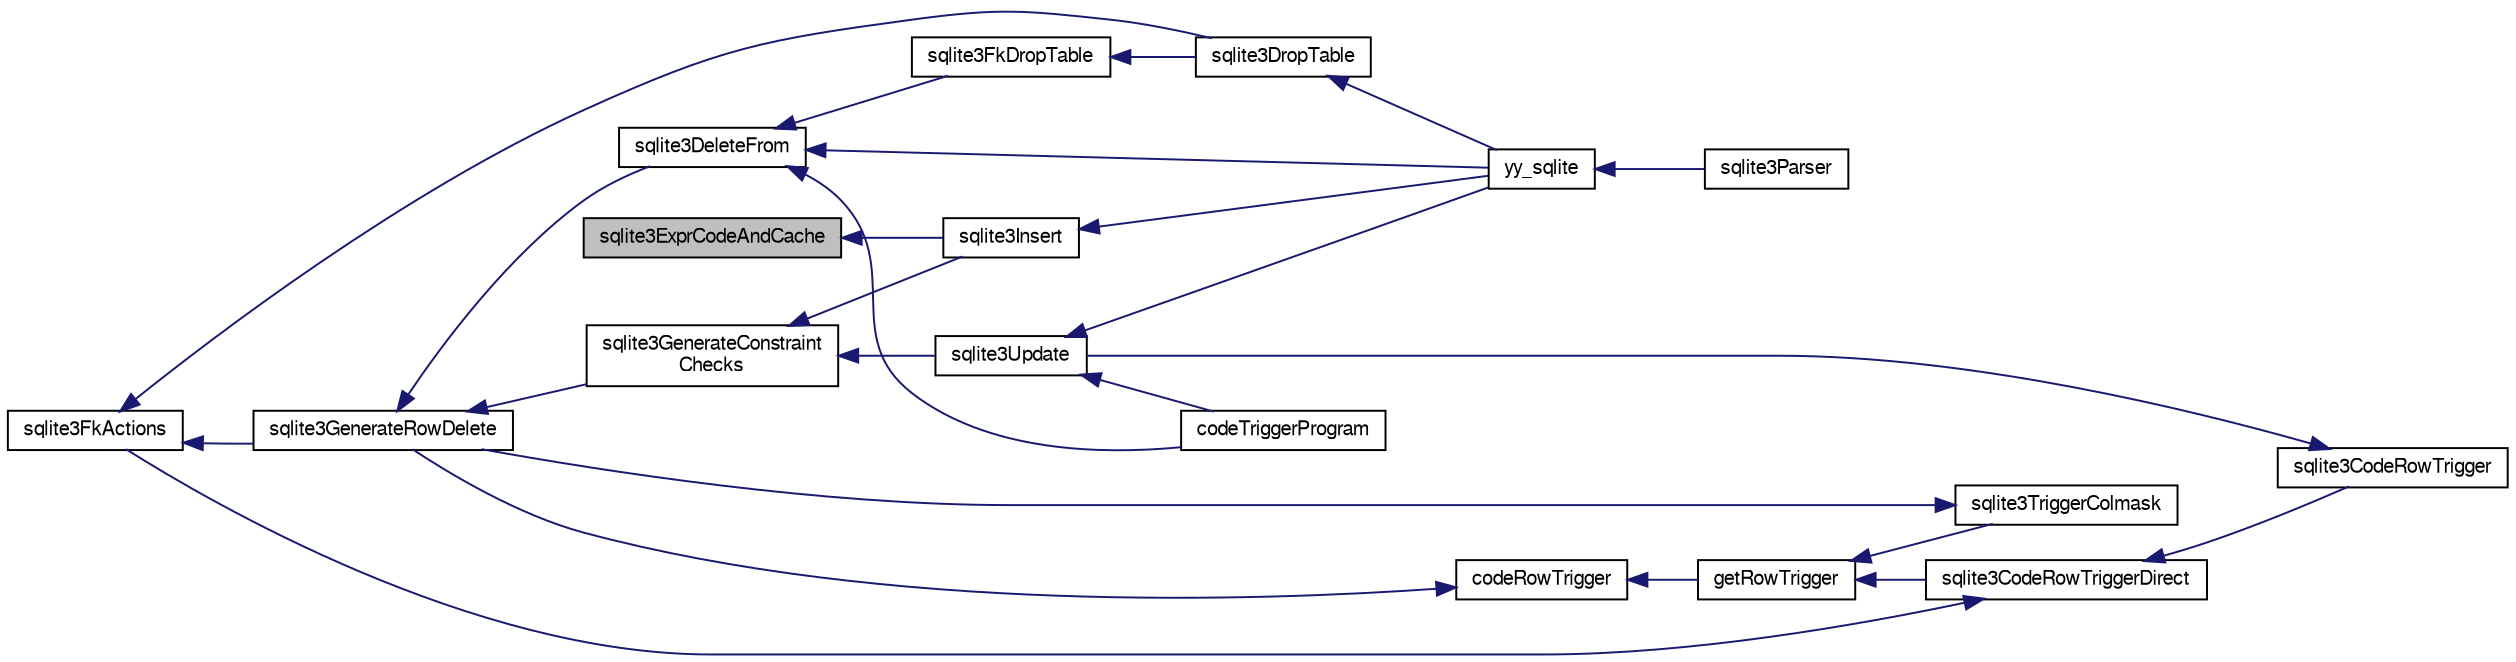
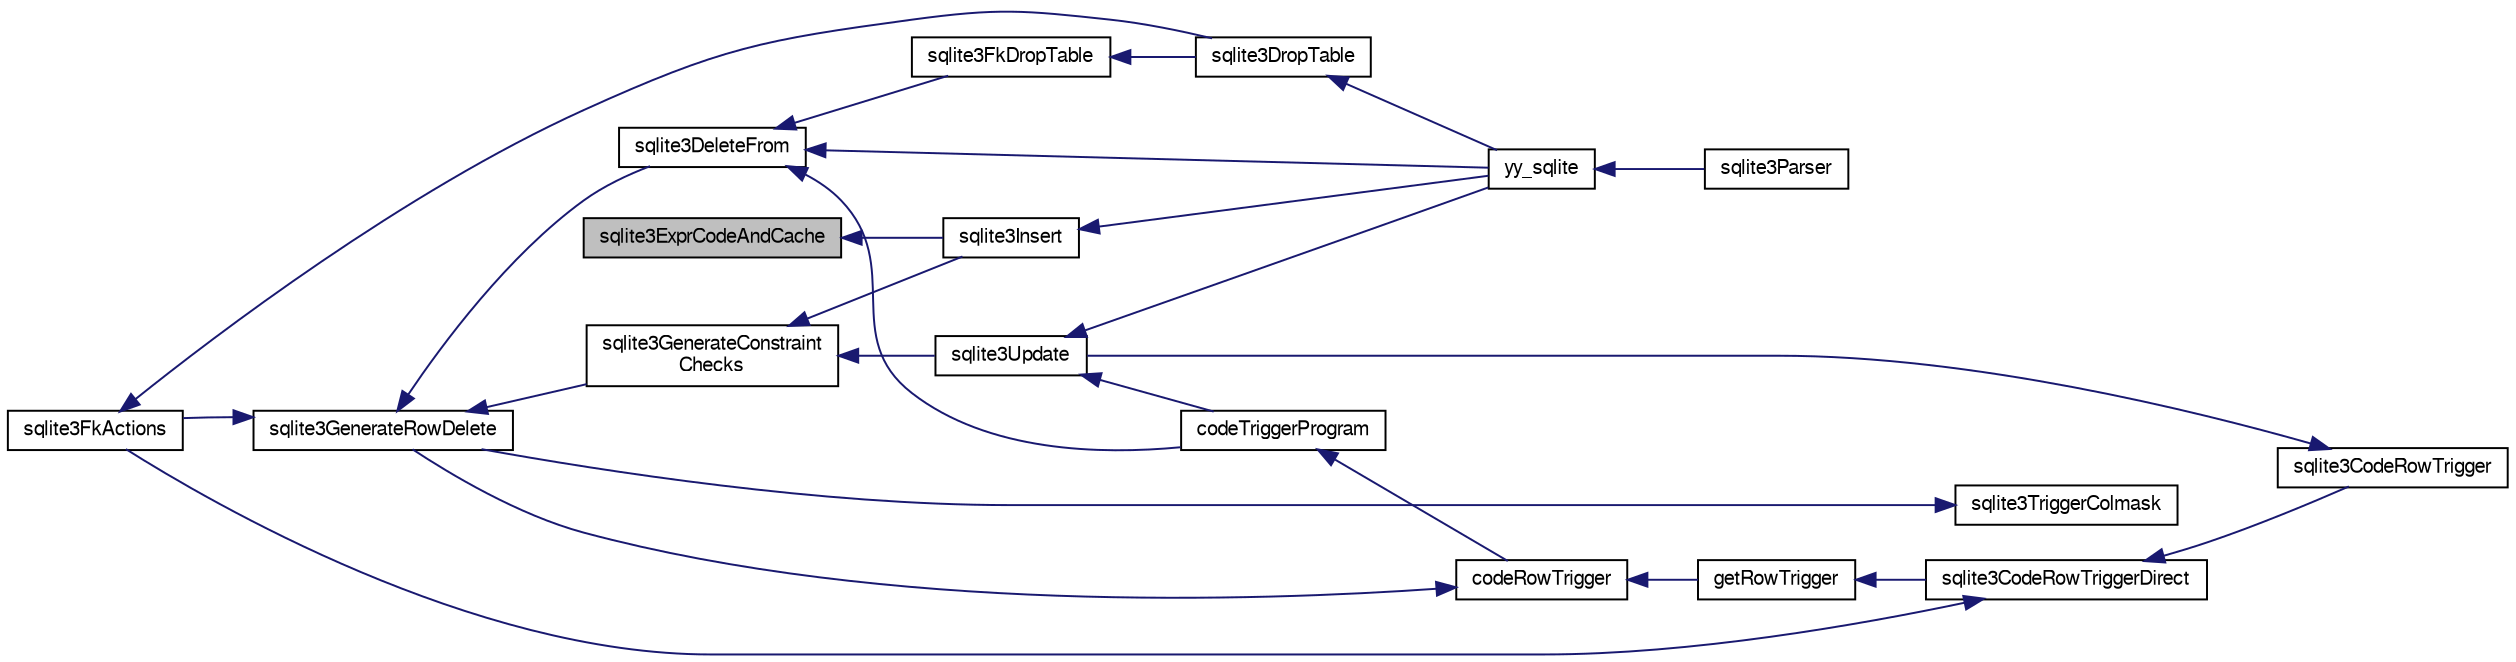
(228, 444) -> (208, 417)
none -> (1434, 518)
(1932, 540) -> none
